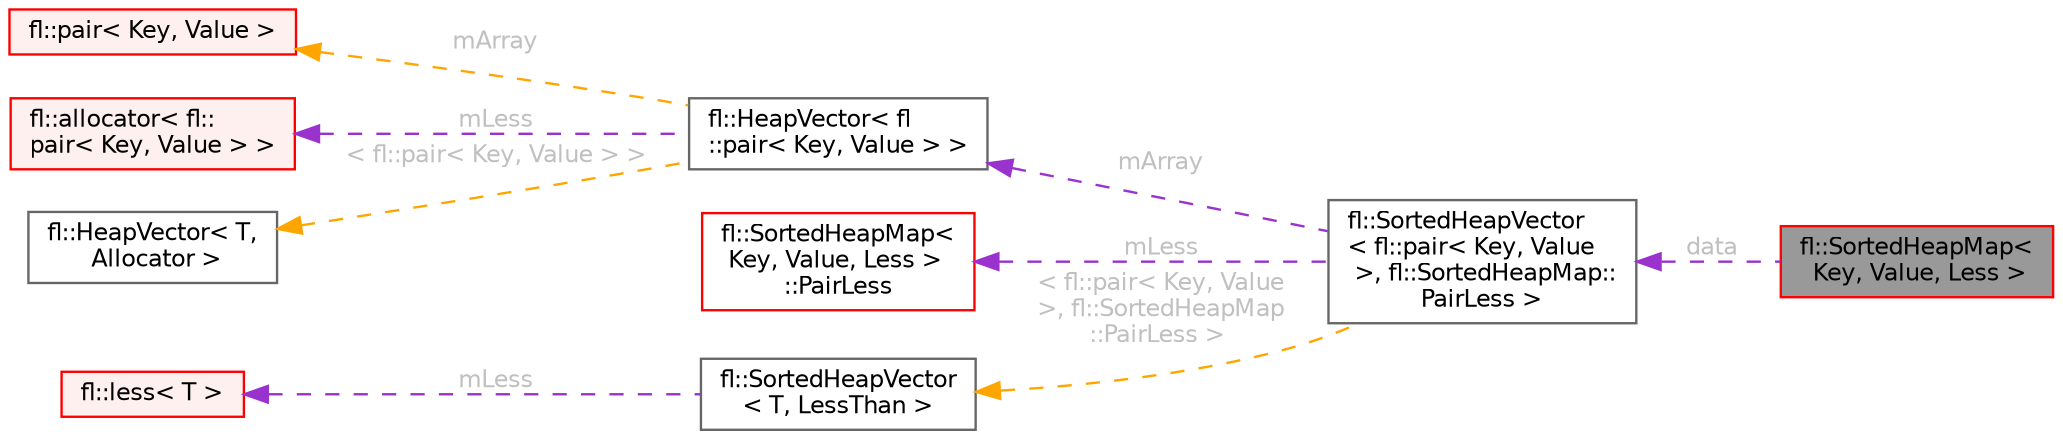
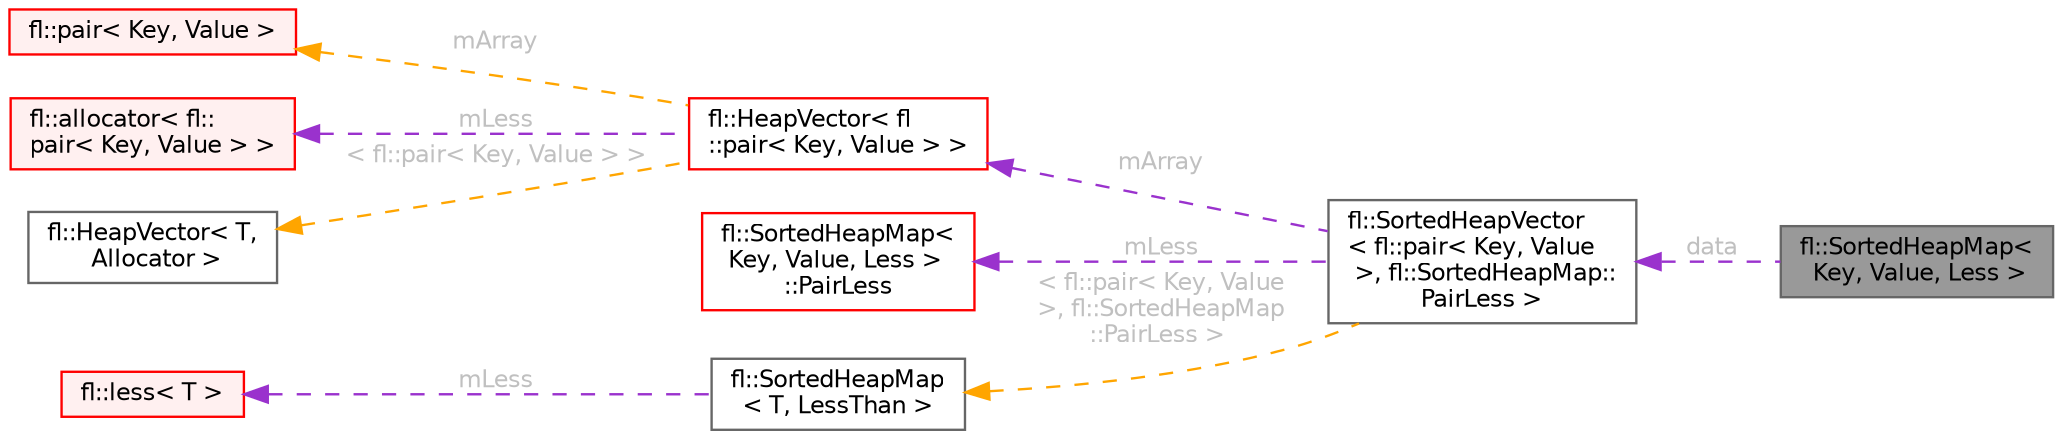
(838, 134) -> (838, 134)
(1917, 262) -> (1917, 262)
(838, 394) -> (838, 394)
